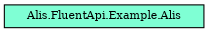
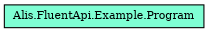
(104, 16) -> (104, 16)
